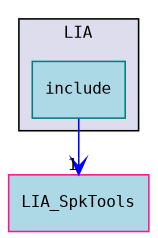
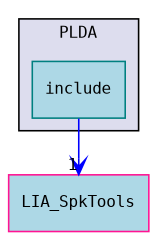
(79, 34) -> (79, 34)
